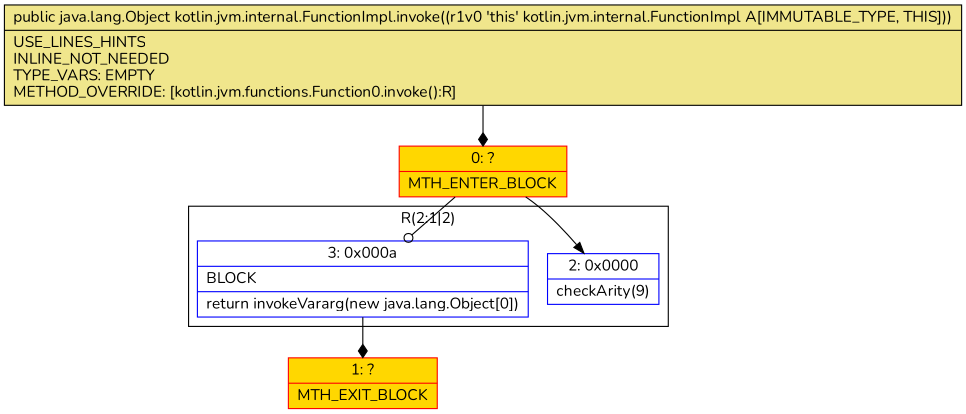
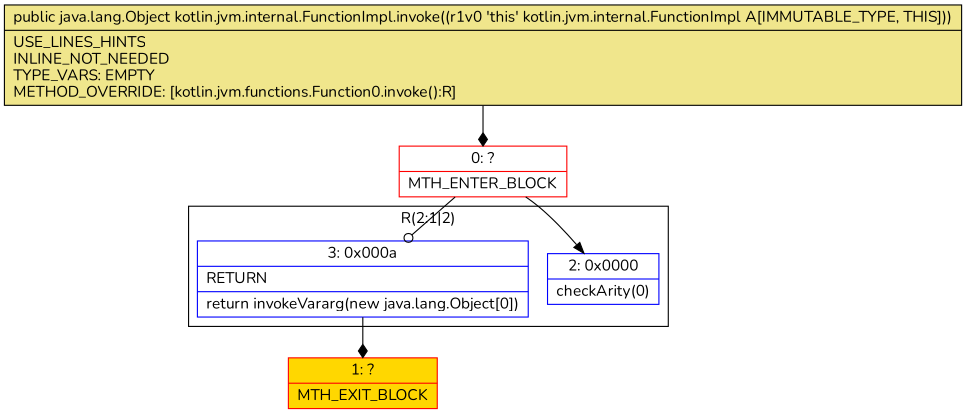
(483, 171) -> (483, 171)
(232, 278) -> (237, 278)
(603, 291) -> (603, 291)
